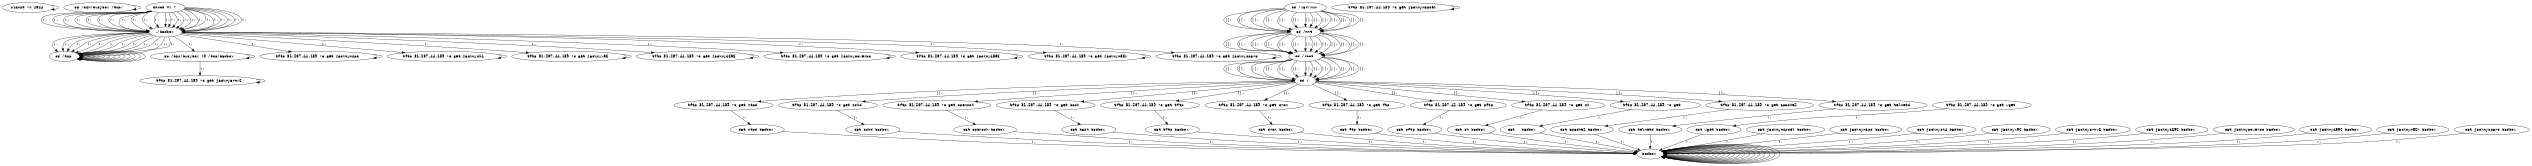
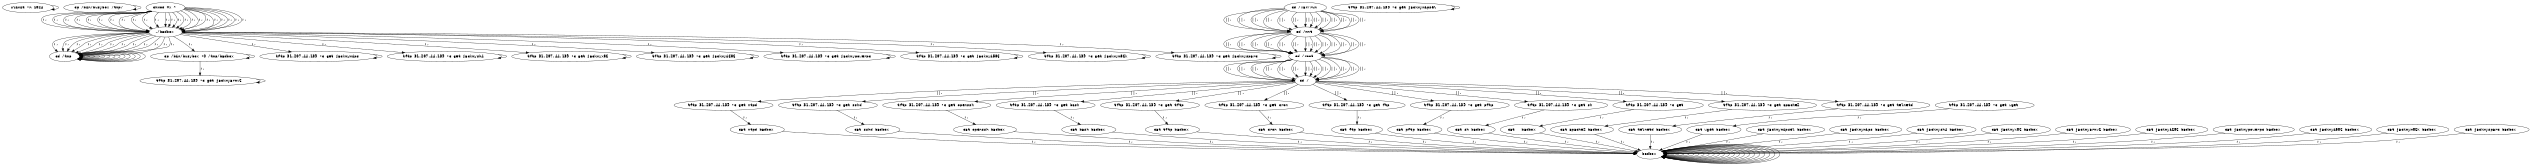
(1458, 105) -> (1460, 105)
